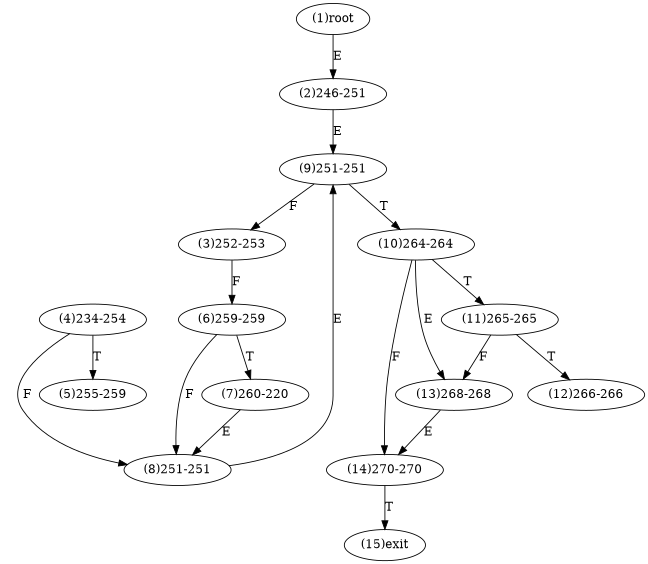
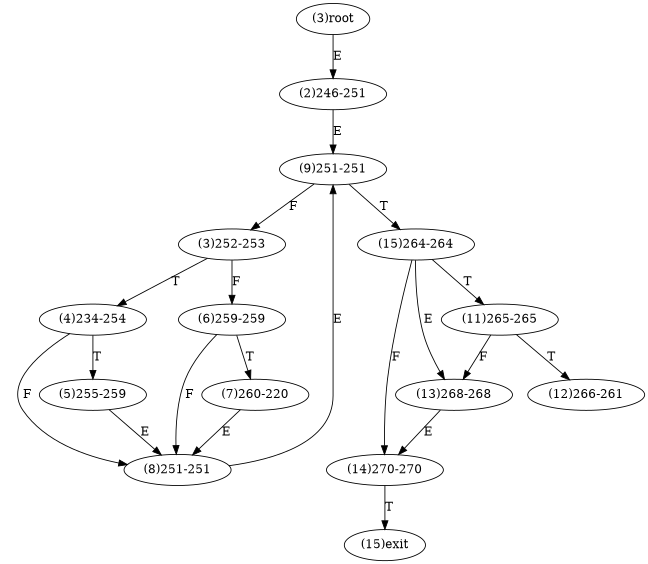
(333, 19) -> (333, 19)
(416, 244) -> (416, 244)
none -> (166, 280)
(586, 395) -> (586, 395)
none -> (132, 429)
